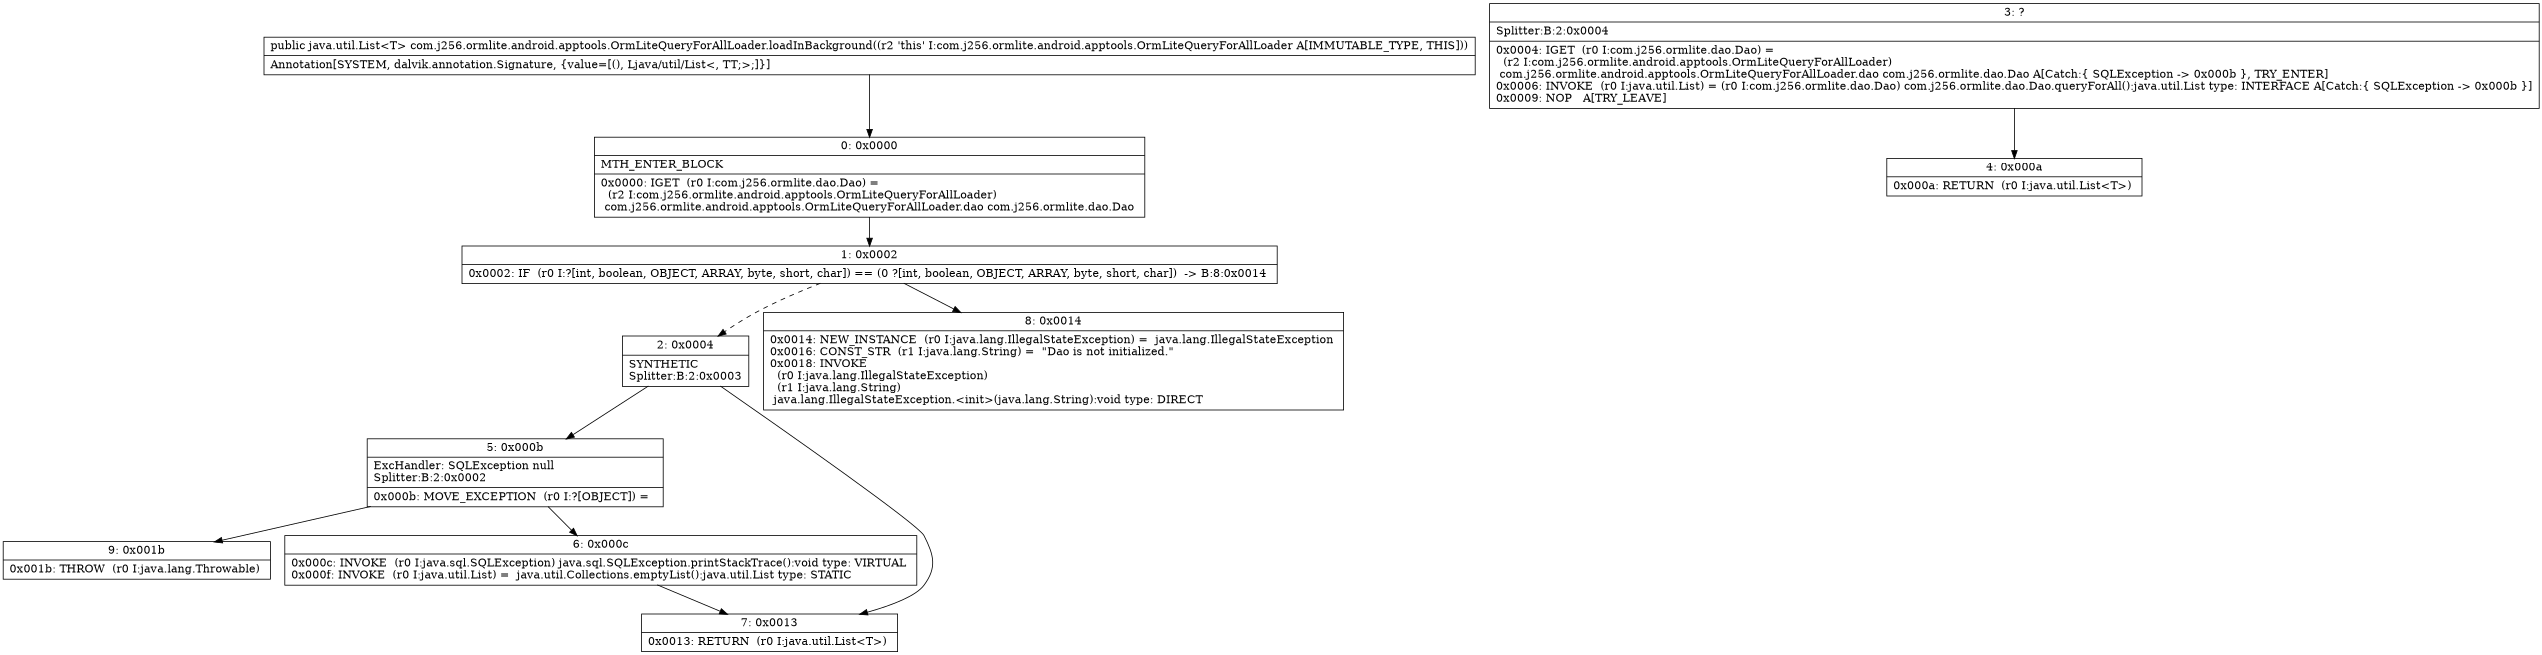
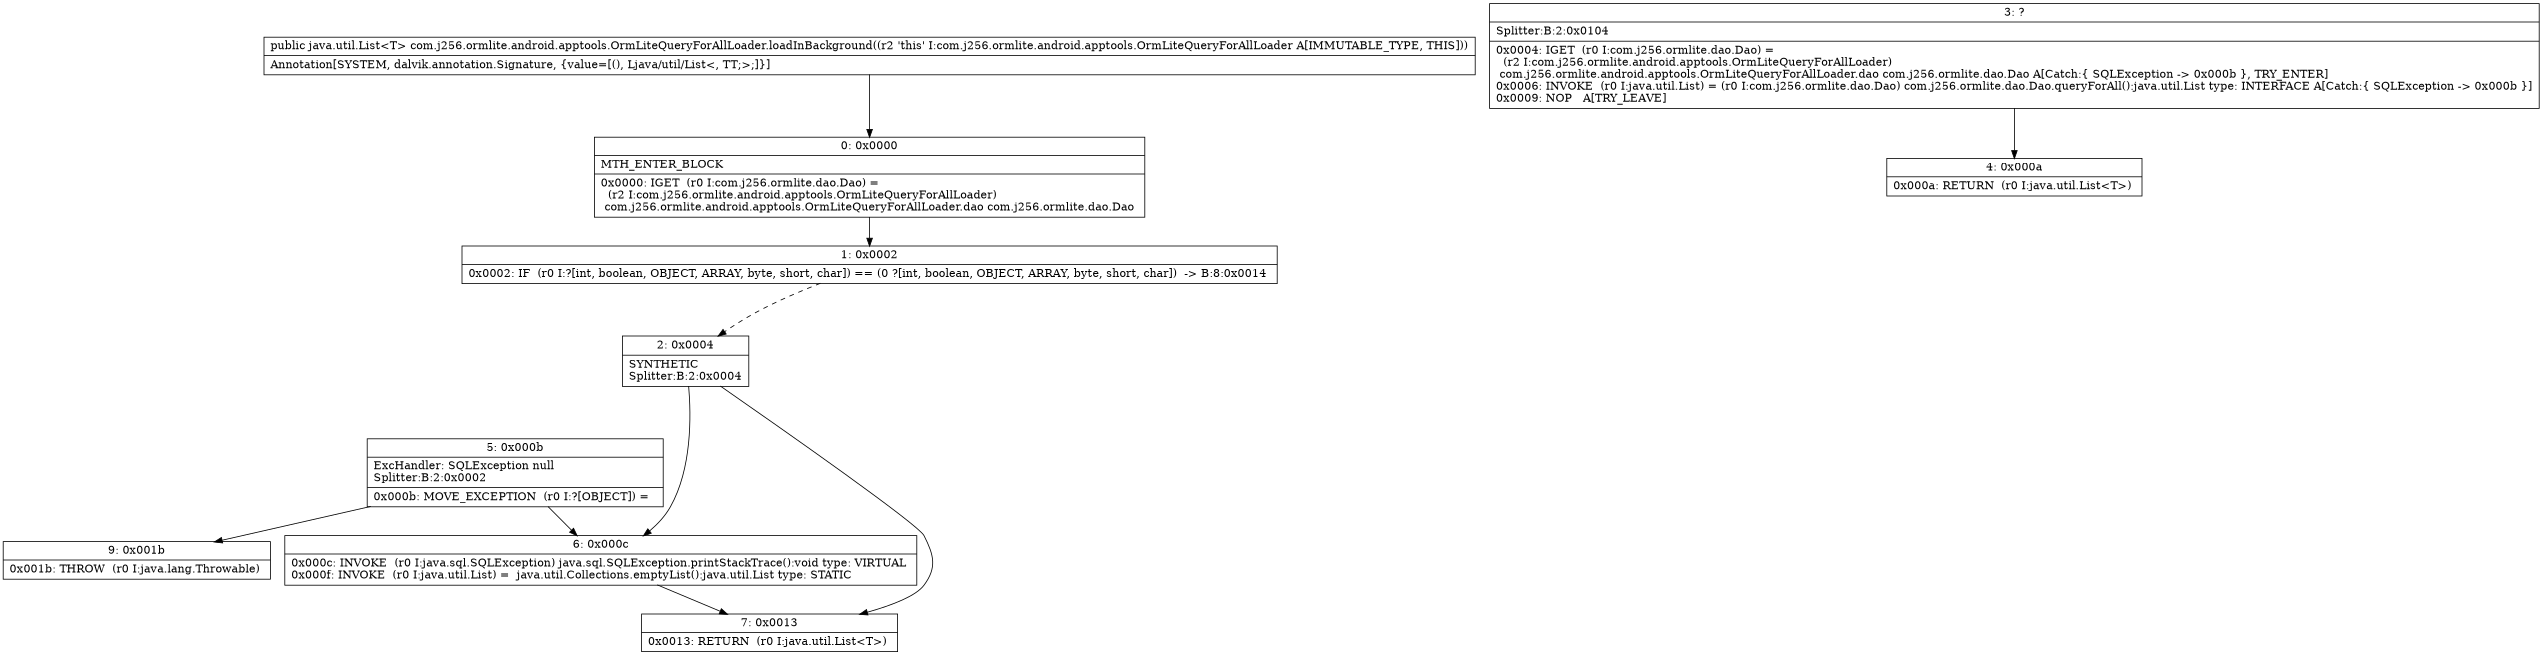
(1553, 31) -> (1553, 31)
(1054, 361) -> none
(686, 376) -> (686, 376)
(611, 410) -> (685, 464)
